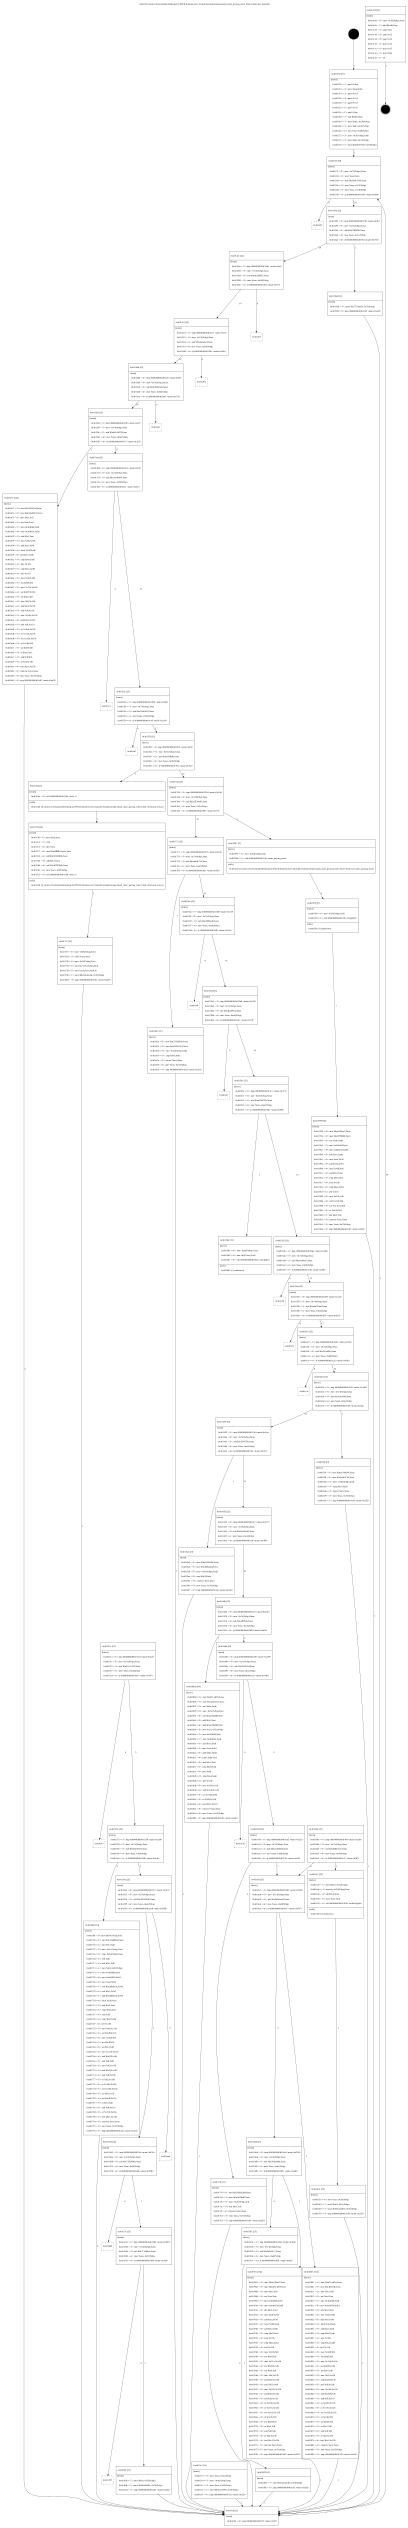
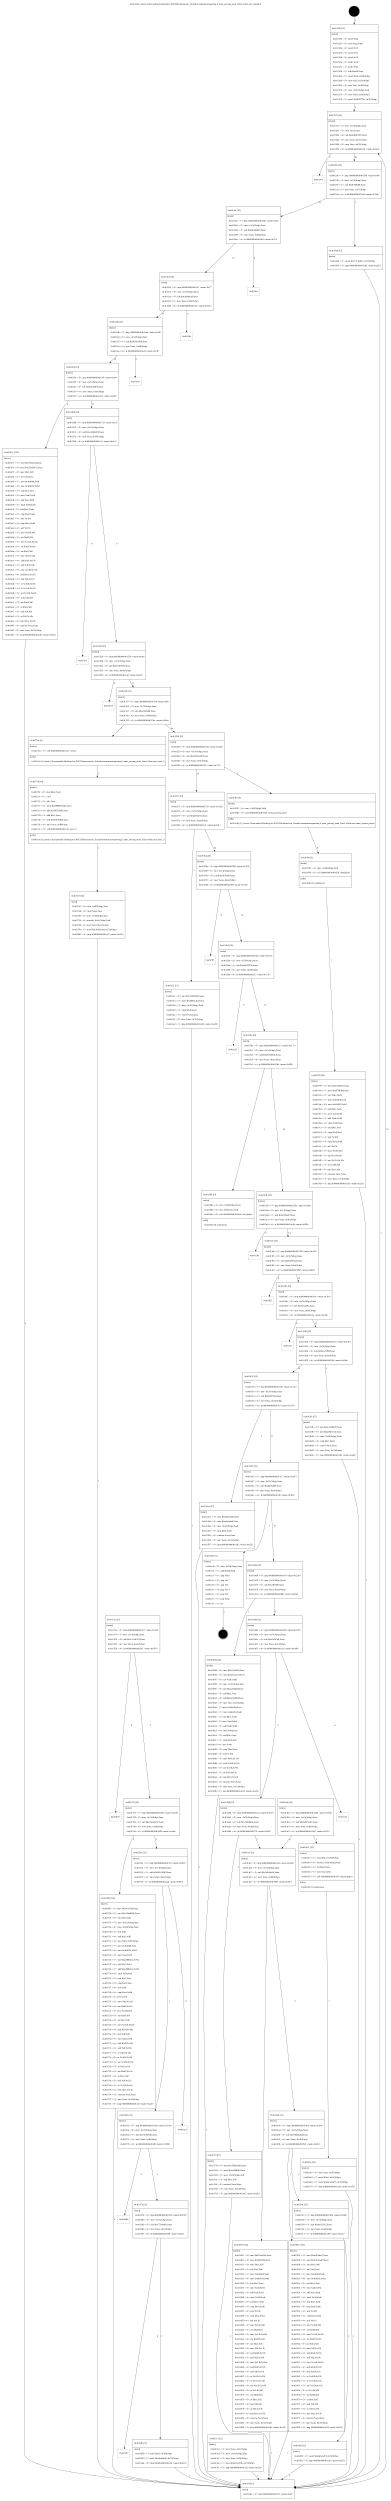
none -> (264, 1531)
